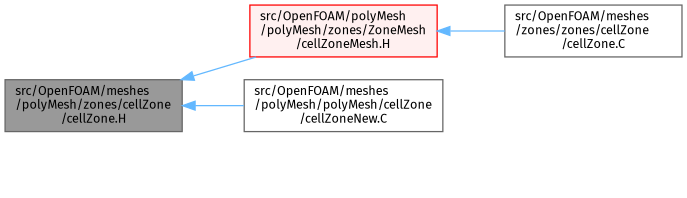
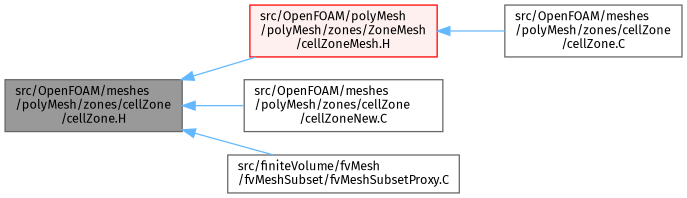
(593, 31) -> (593, 31)
(344, 106) -> (344, 106)
none -> (344, 174)
